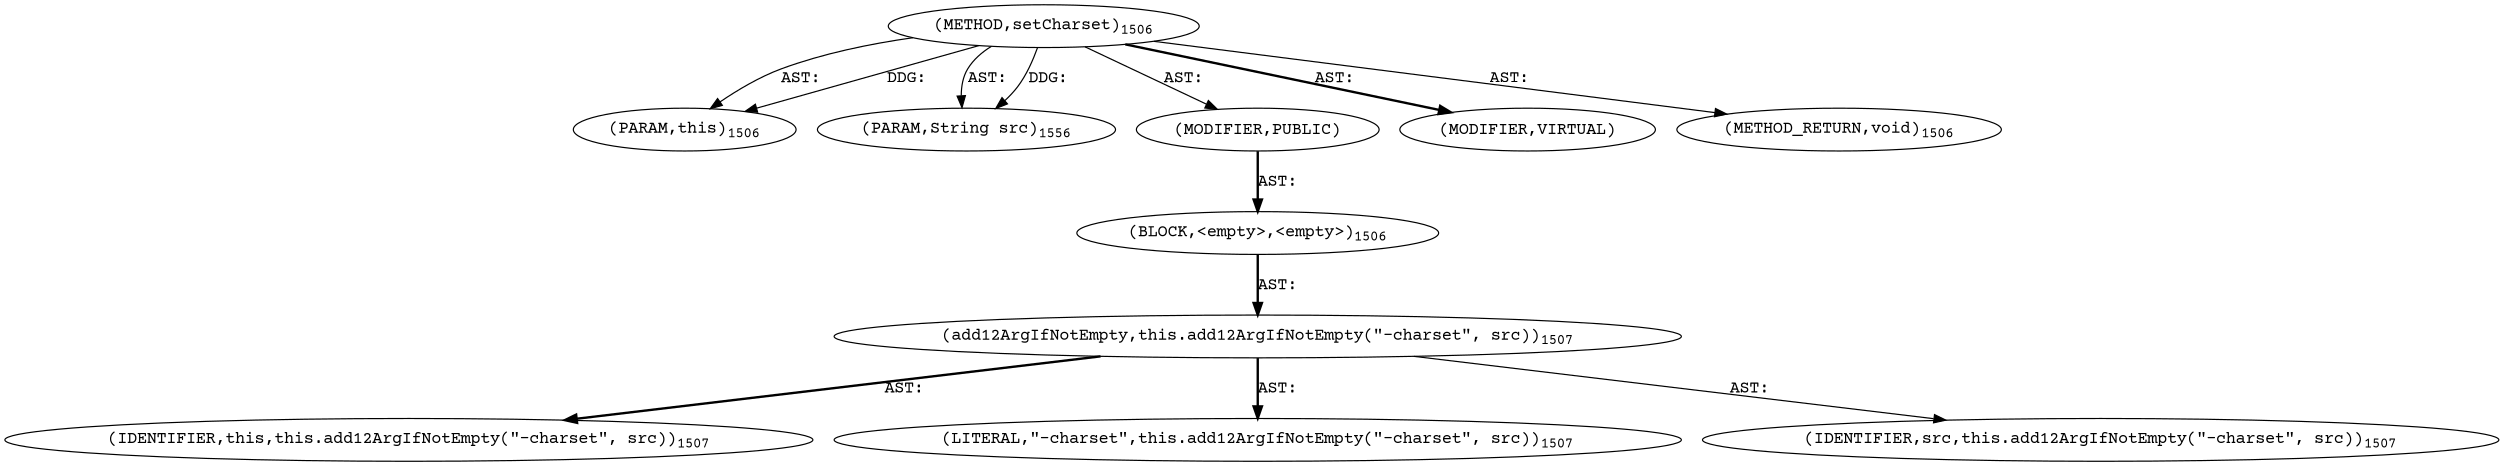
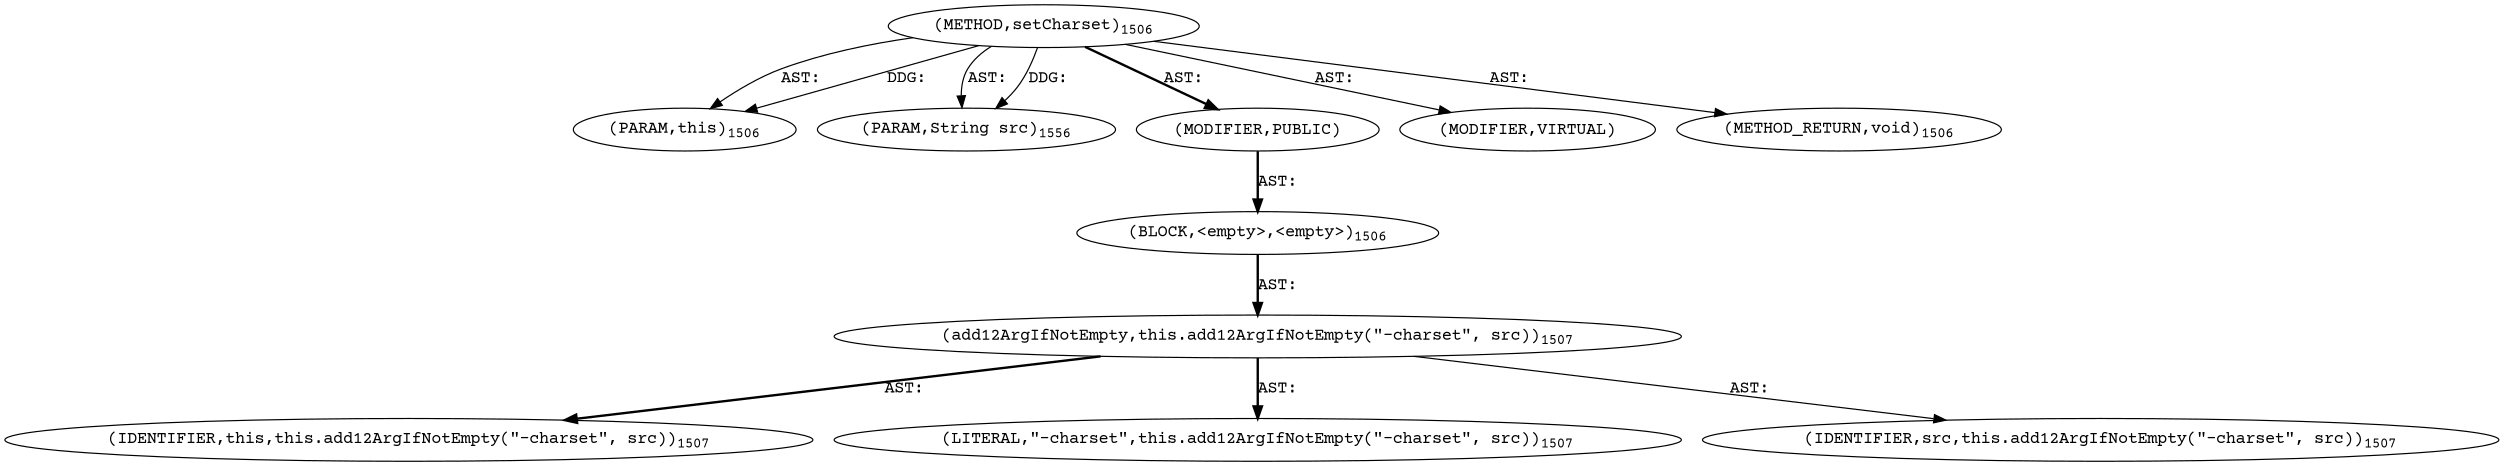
(1146, 75) -> (1146, 75)
(1282, 77) -> (1282, 77)
